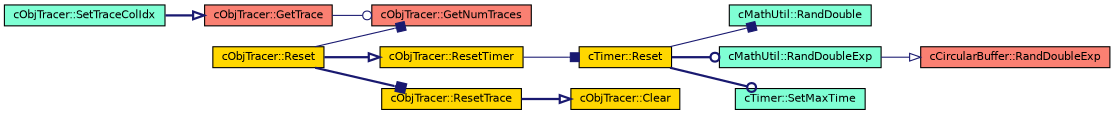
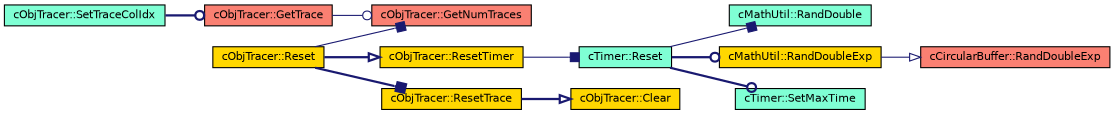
(179, 15) -> (180, 15)
(625, 57) -> (625, 57)
(800, 57) -> (800, 57)
